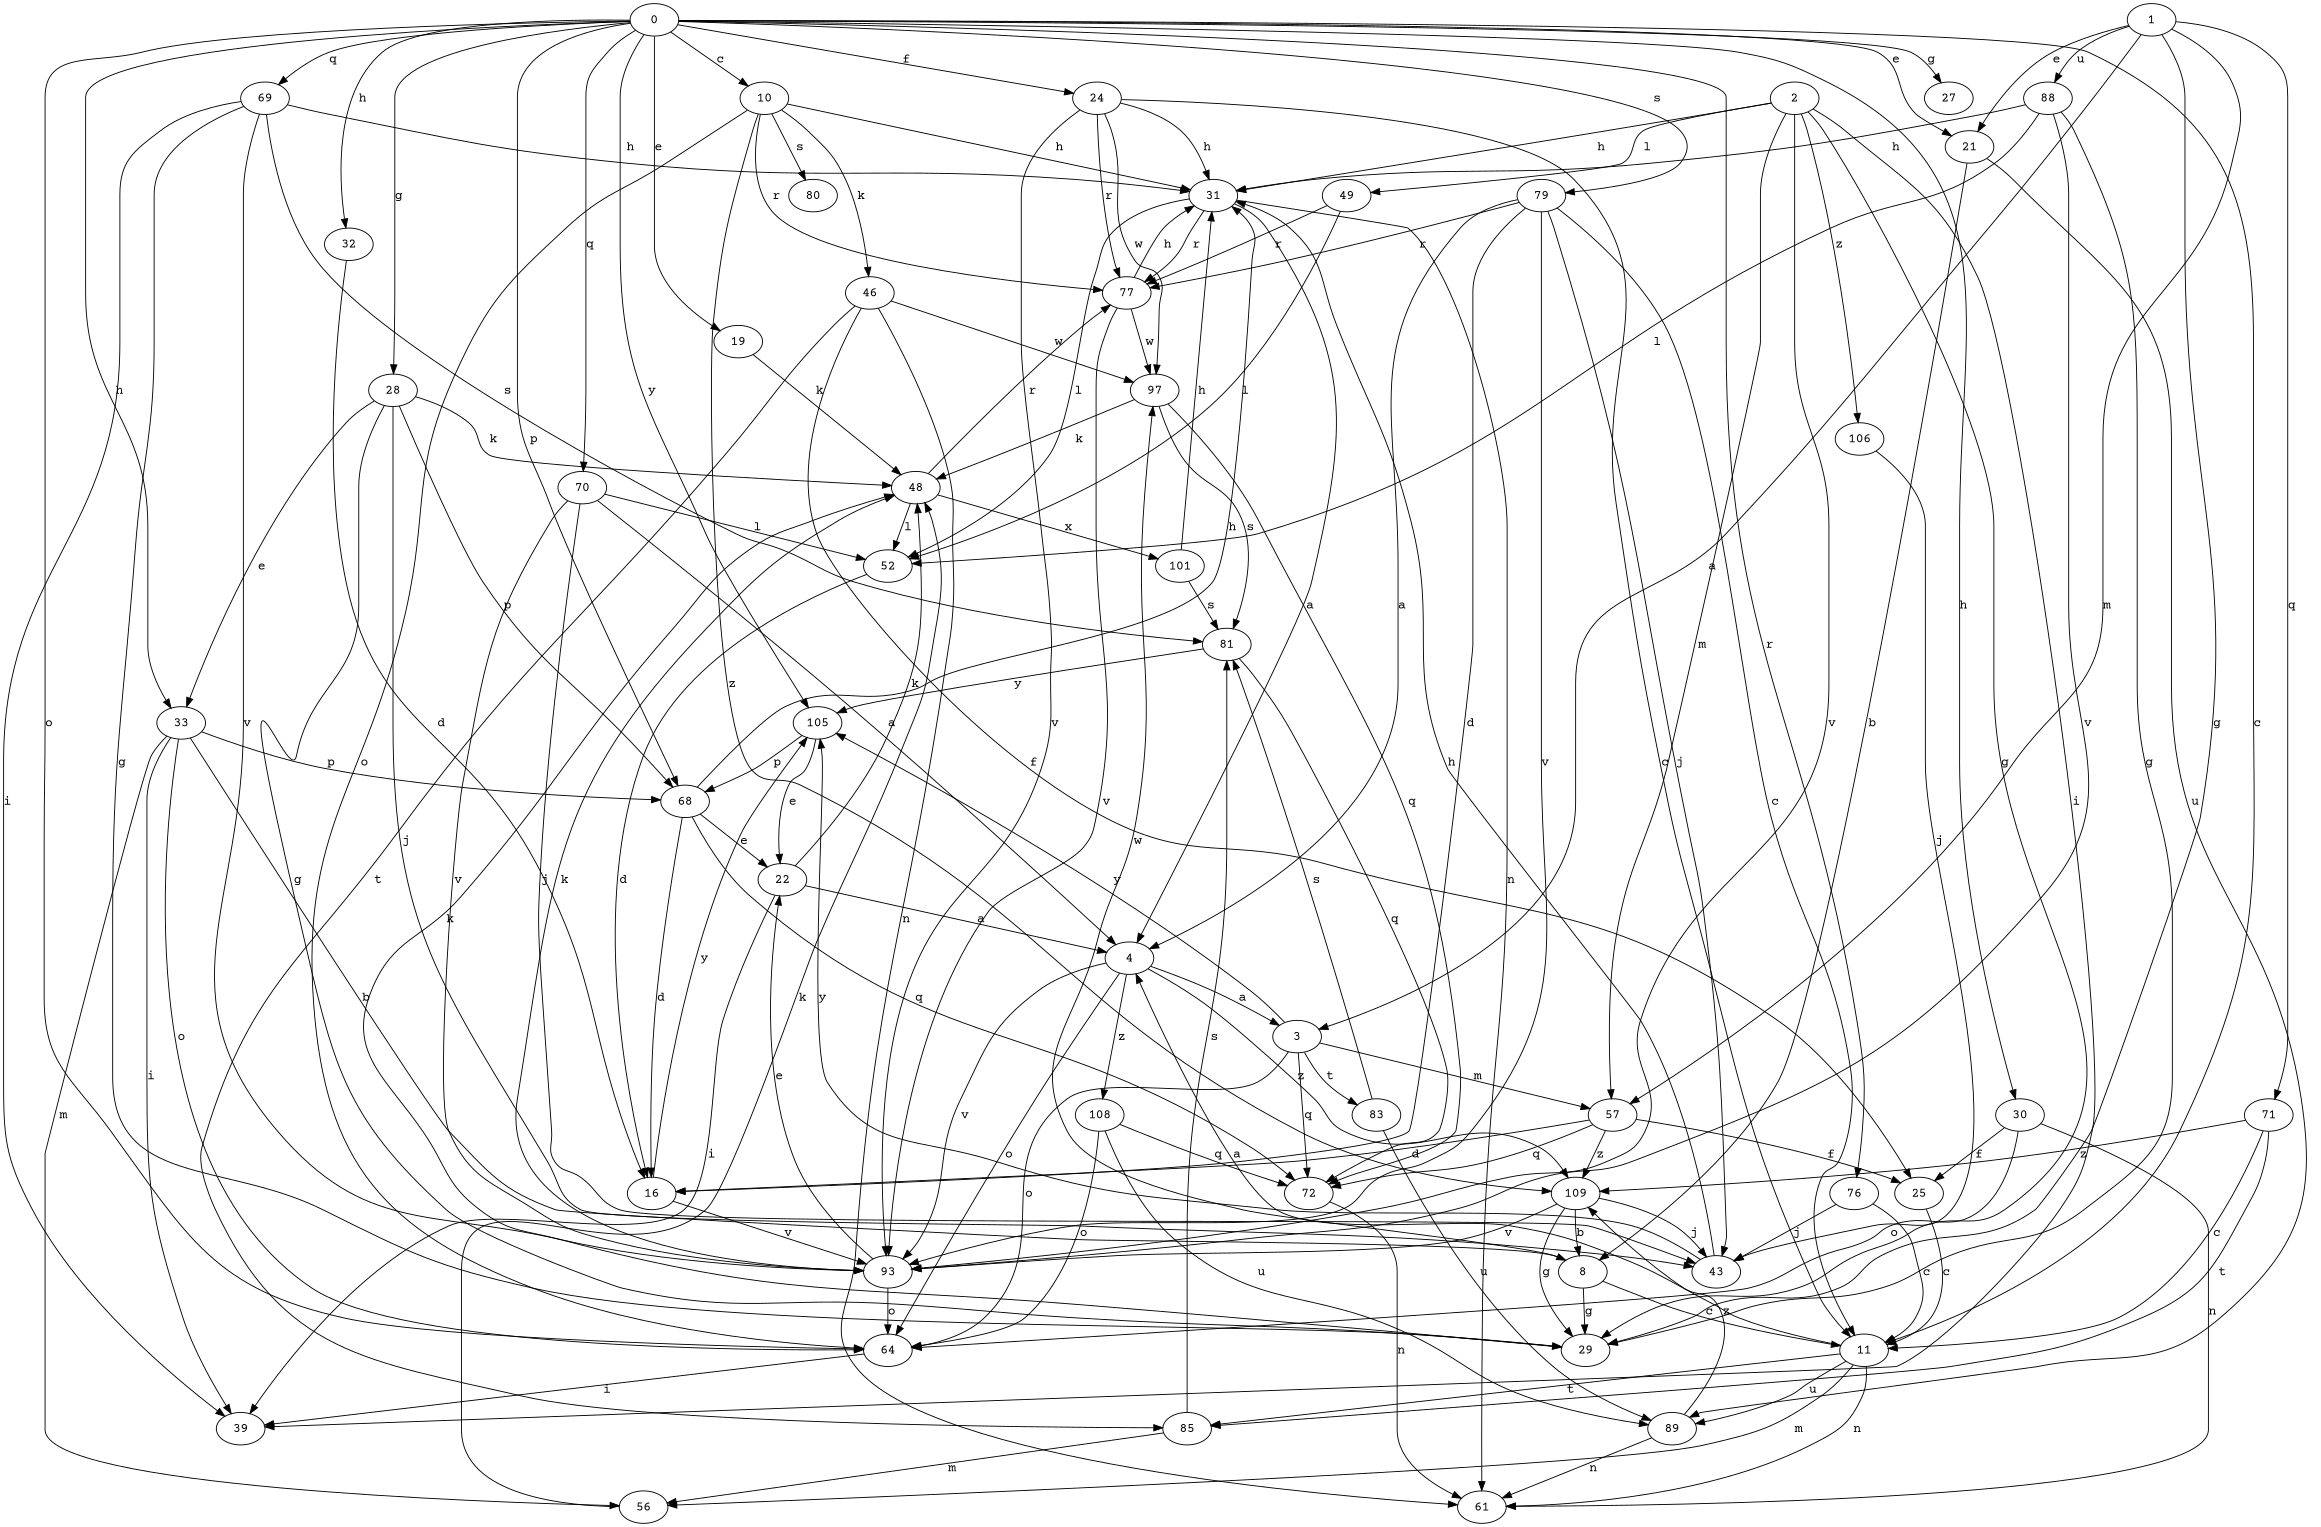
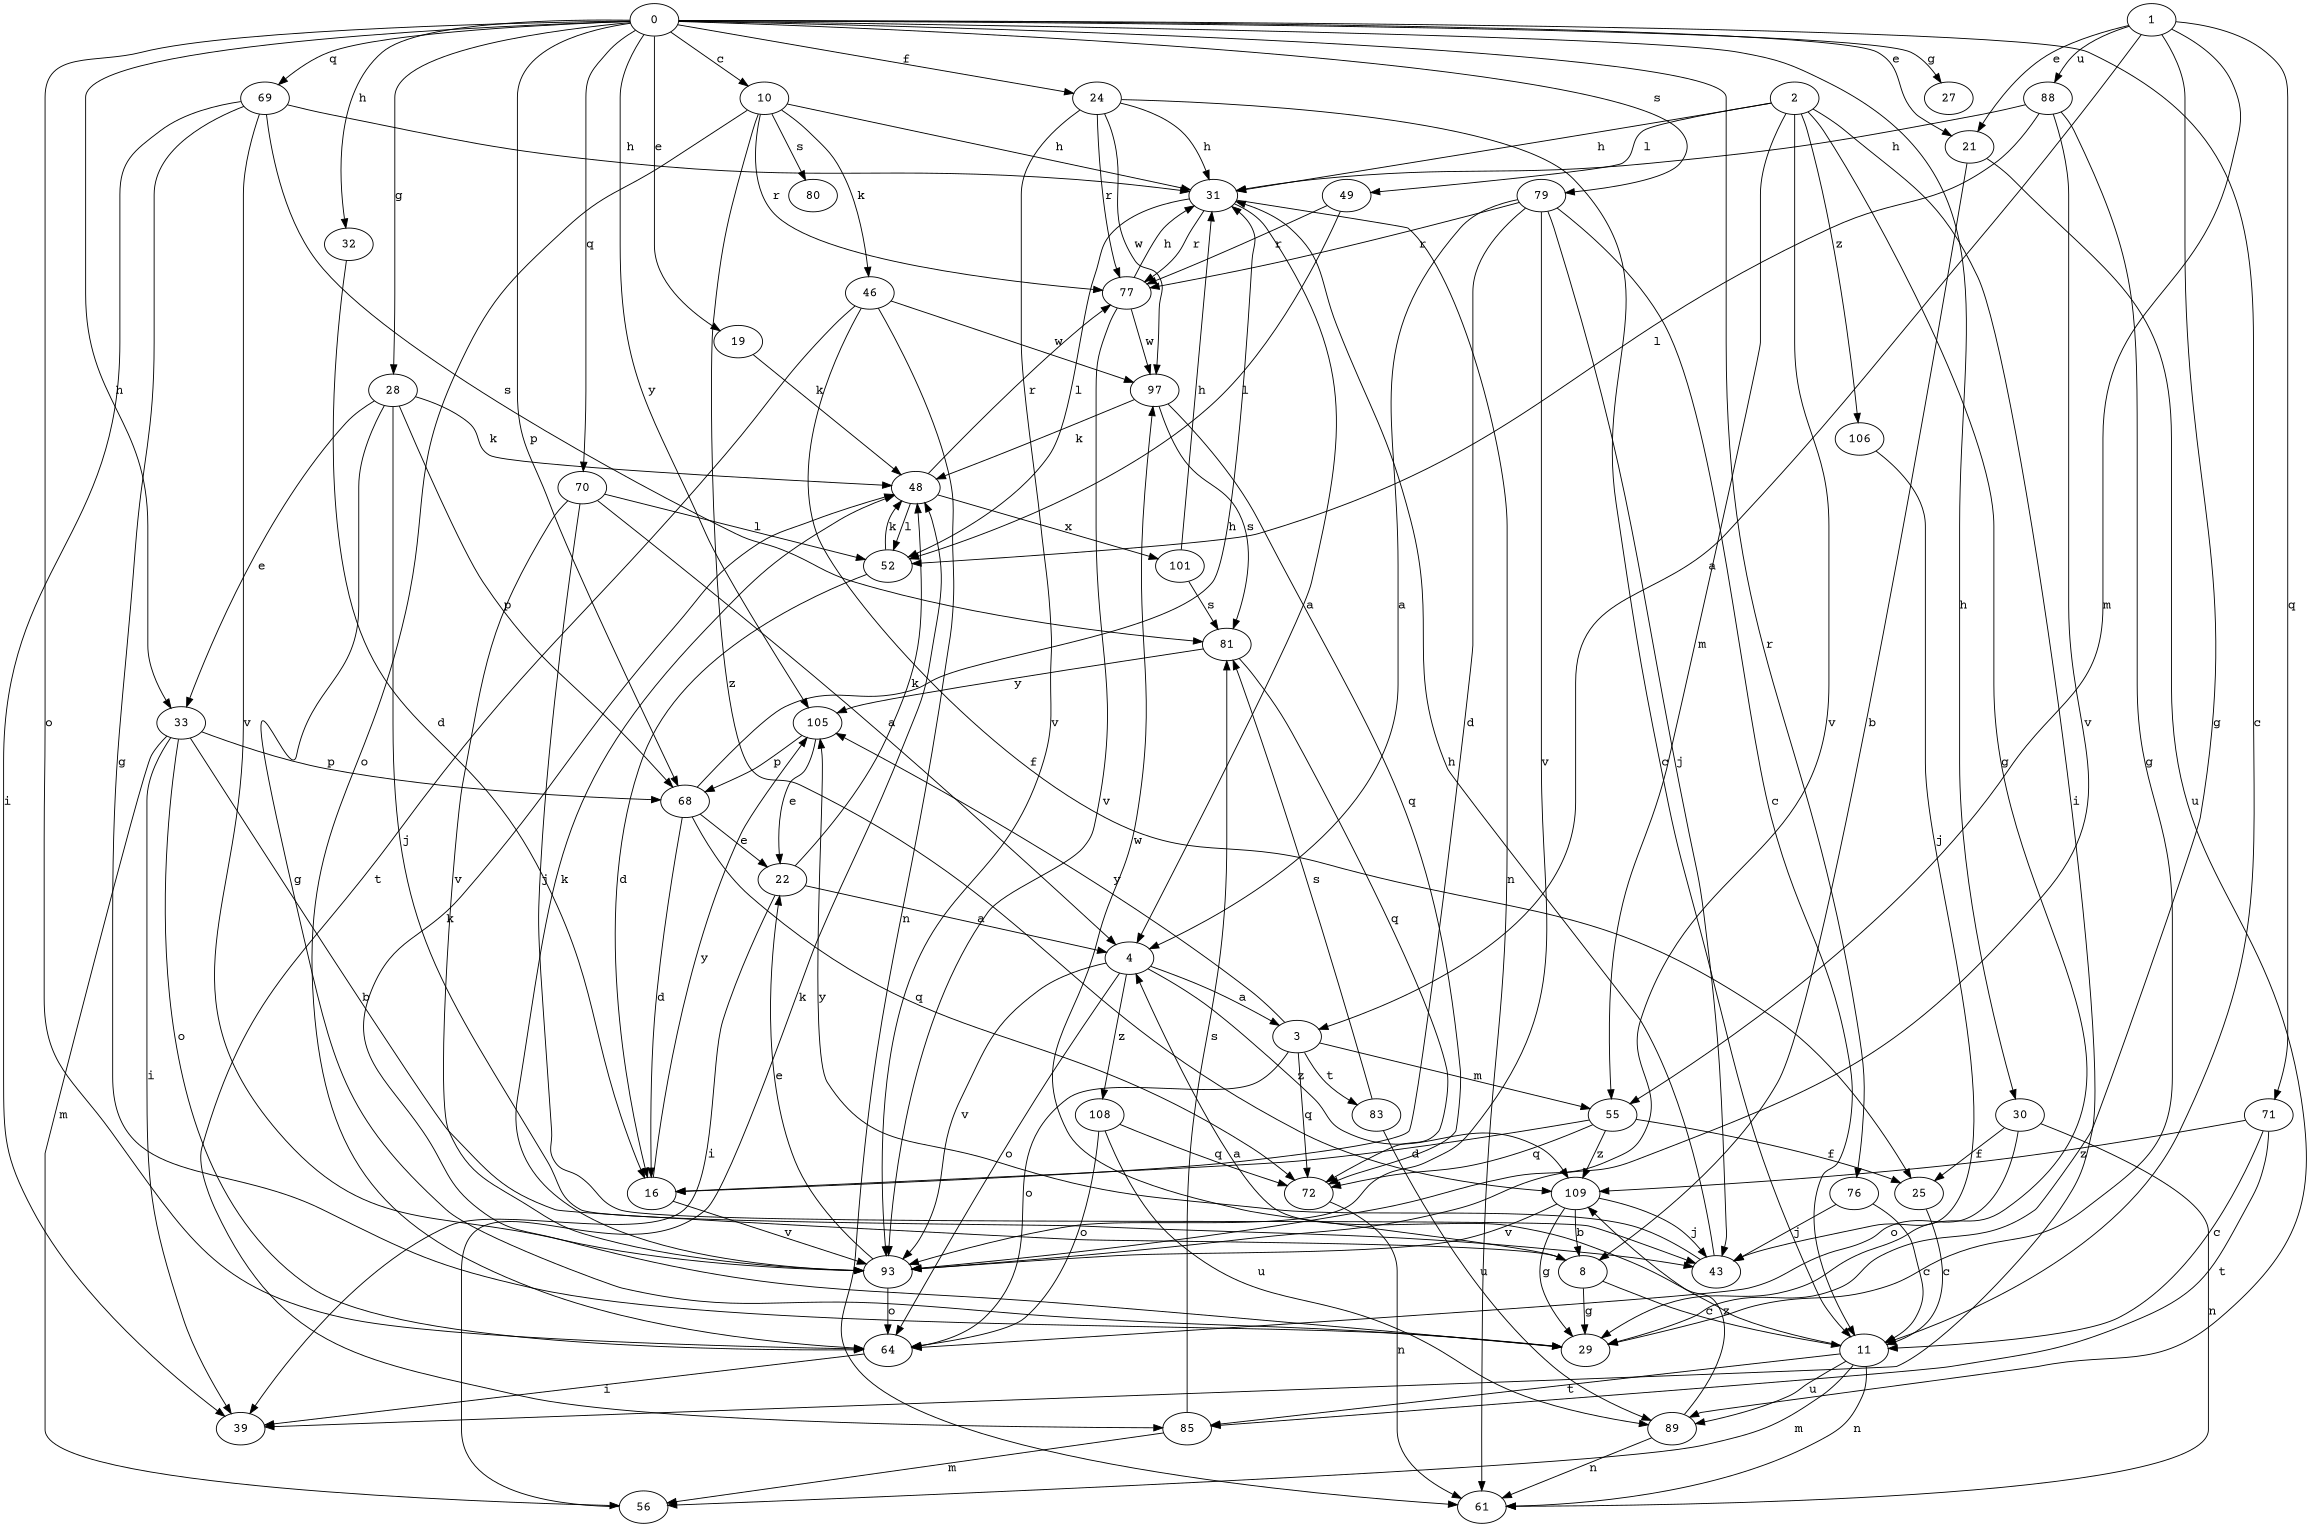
none -> (887, 528)
(1613, 1115) -> (1613, 1115)
